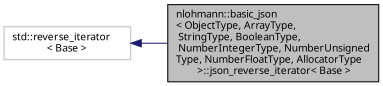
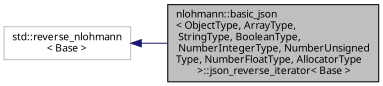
(67, 43) -> (67, 43)
